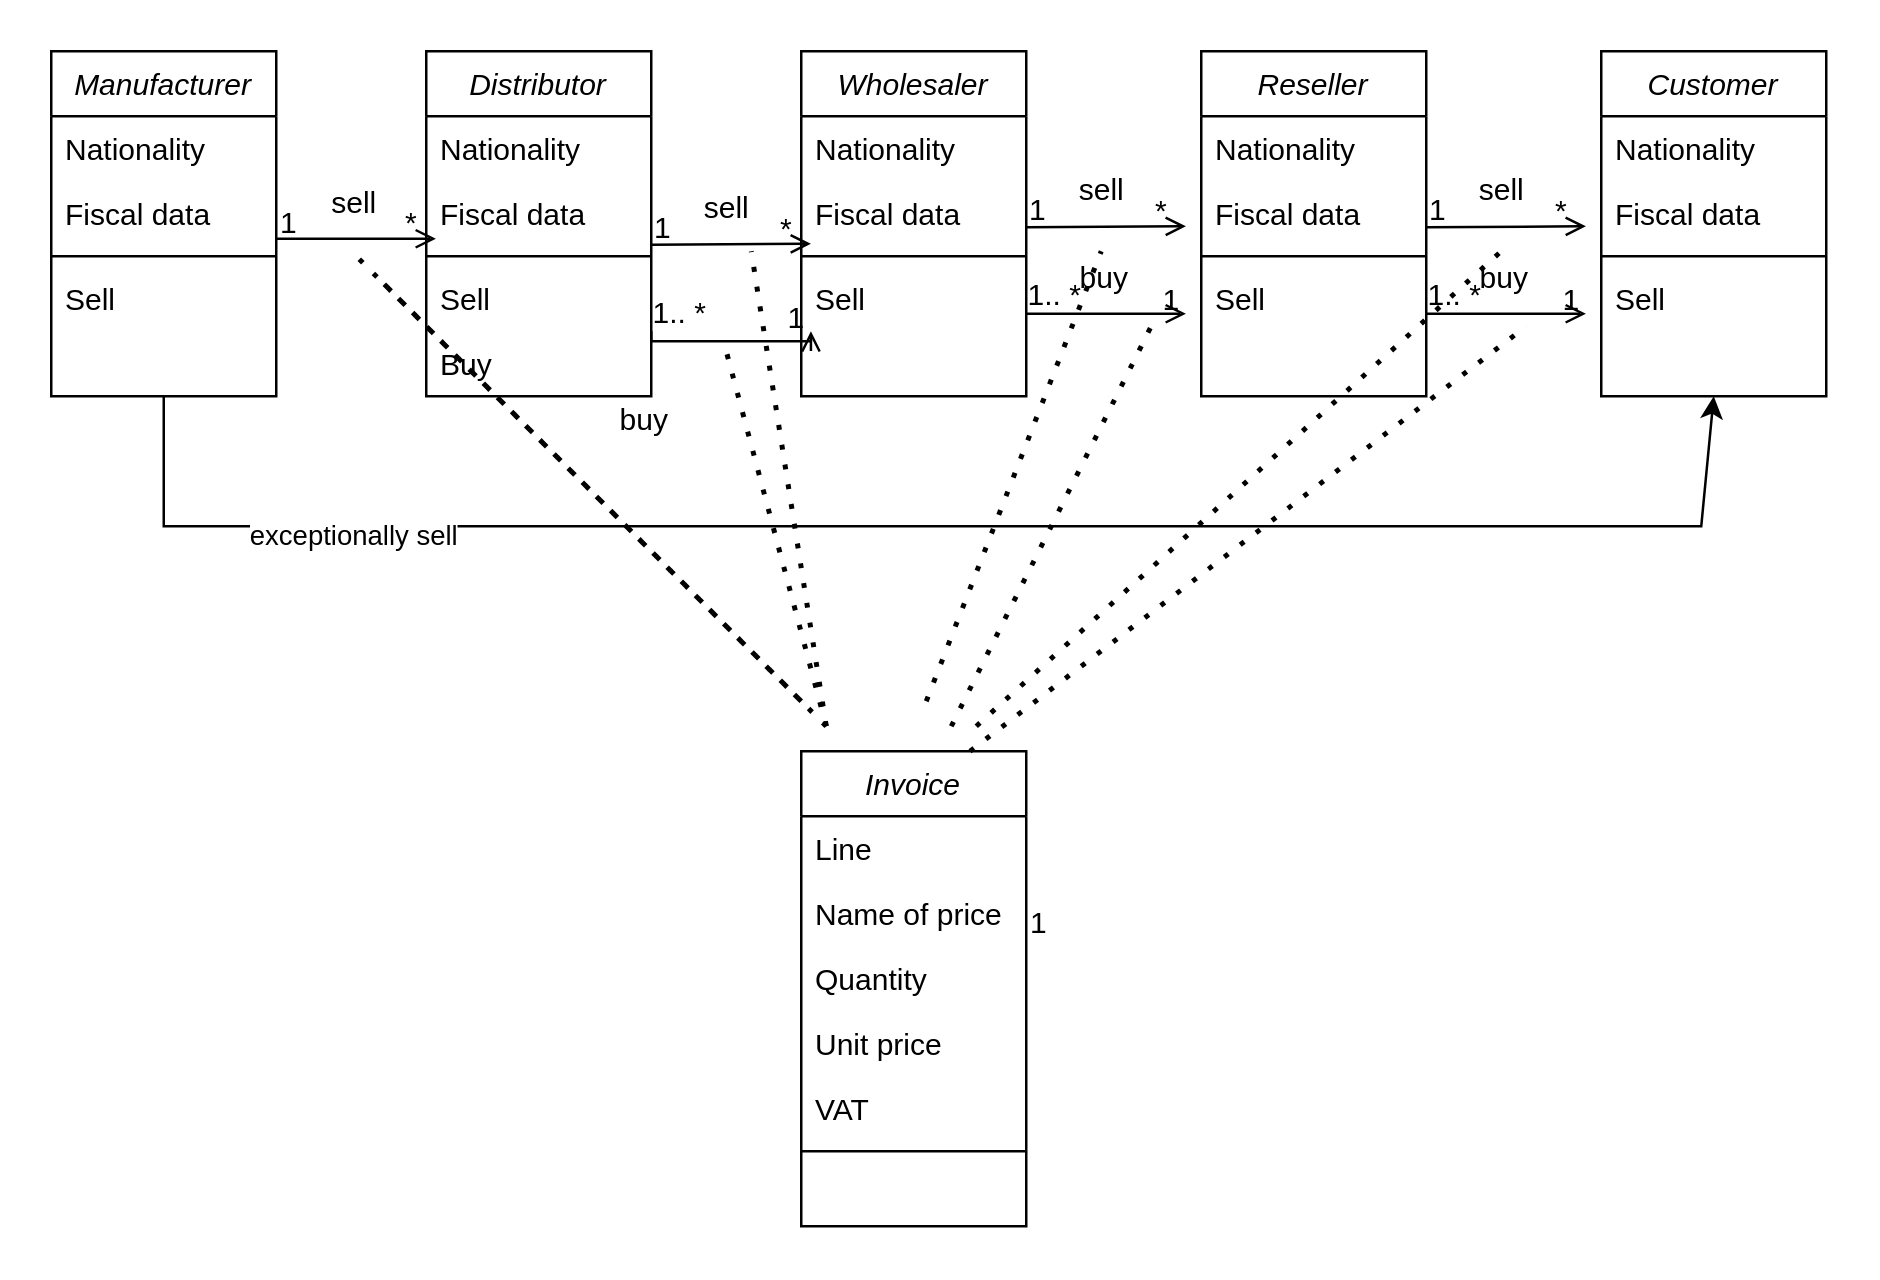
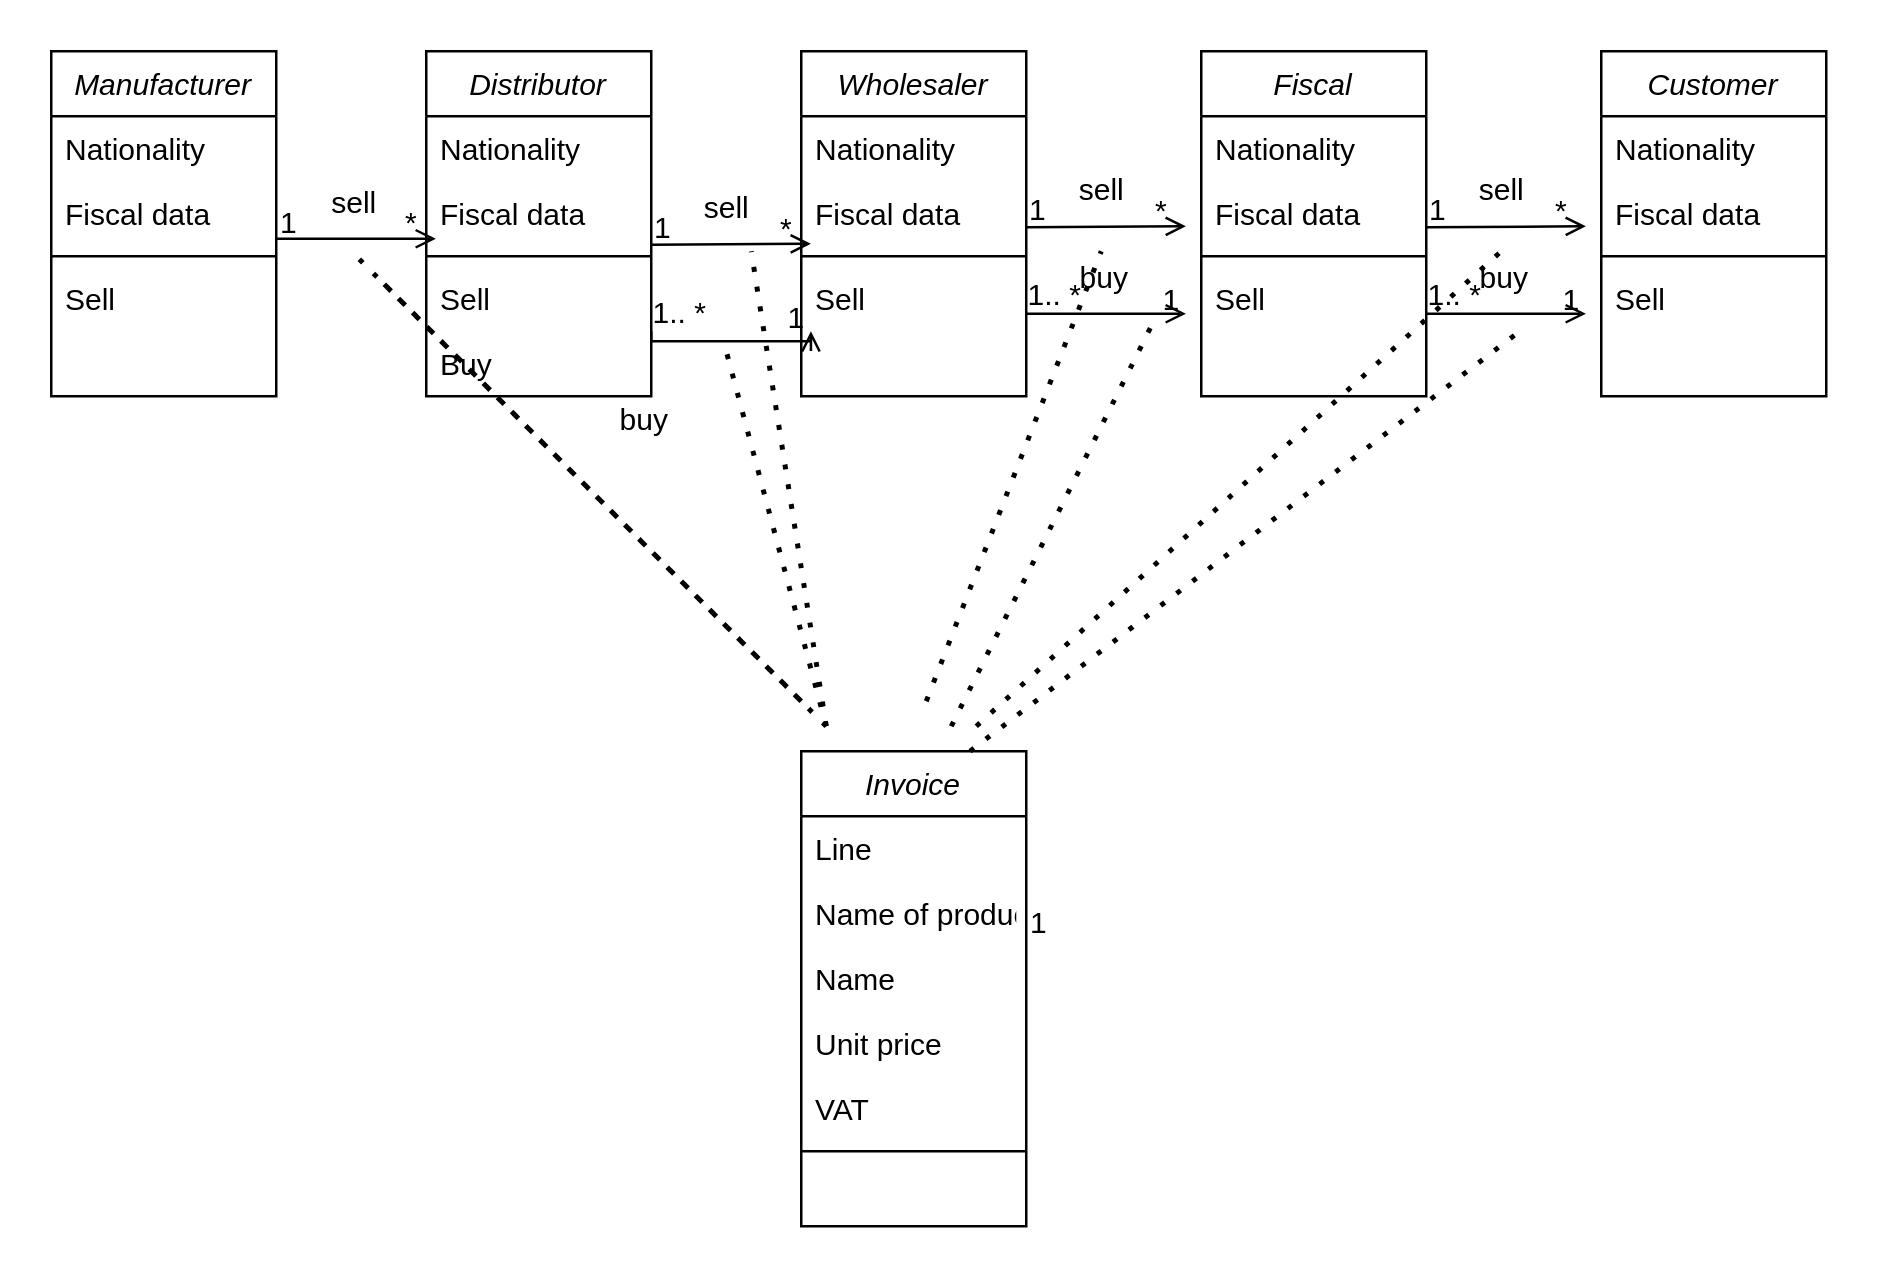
(1313, 85) -> (1313, 85)
(1543, 526) -> none
(913, 915) -> (933, 915)
(878, 980) -> (849, 980)
